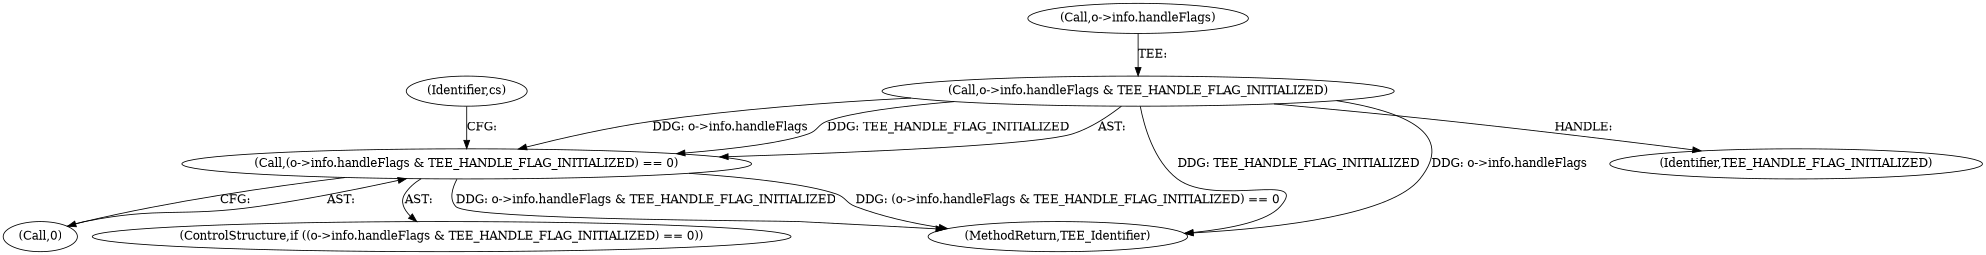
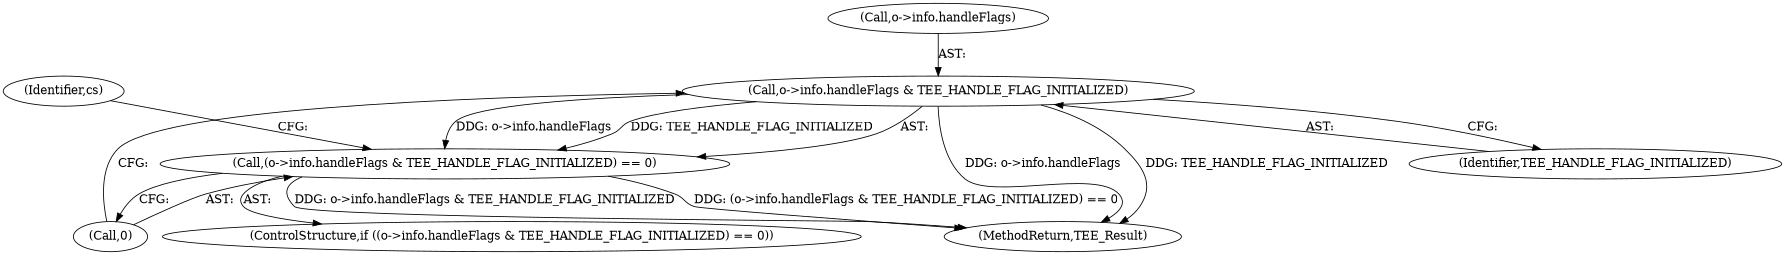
(1155, 55) -> (954, 55)
none -> (356, 106)
none -> (1276, 128)
(1585, 128) -> (1485, 128)
(1058, 237) -> (1063, 237)
